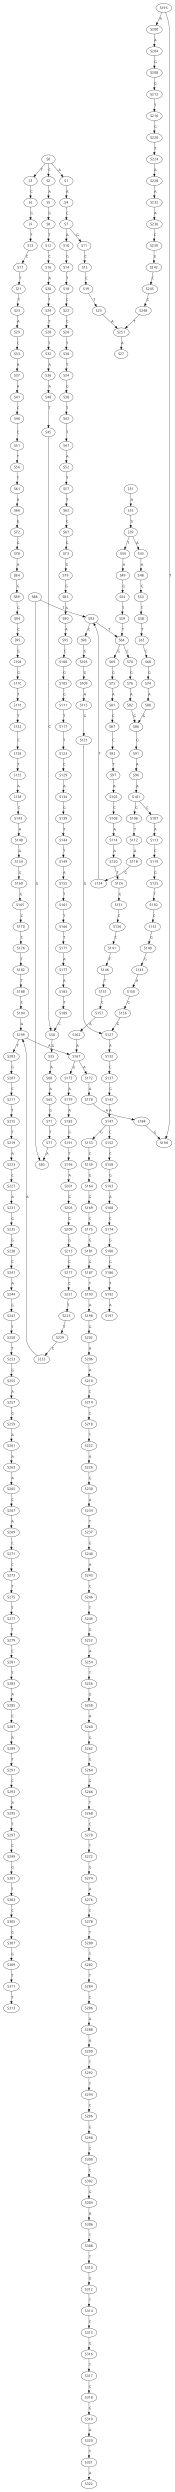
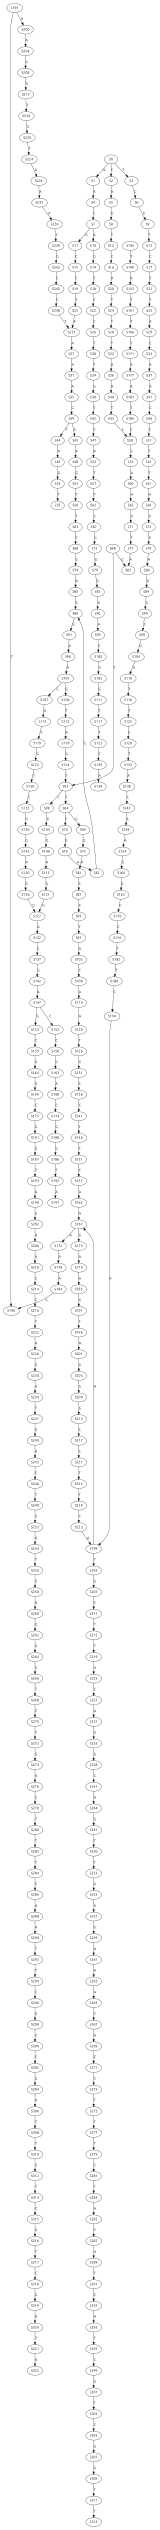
none -> (72, 364)
(122, 628) -> none
(63, 819) -> none
